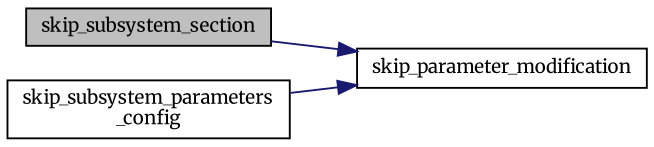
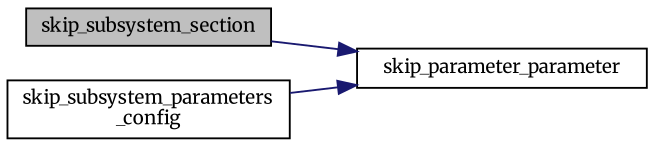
(502, 68) -> (502, 68)
